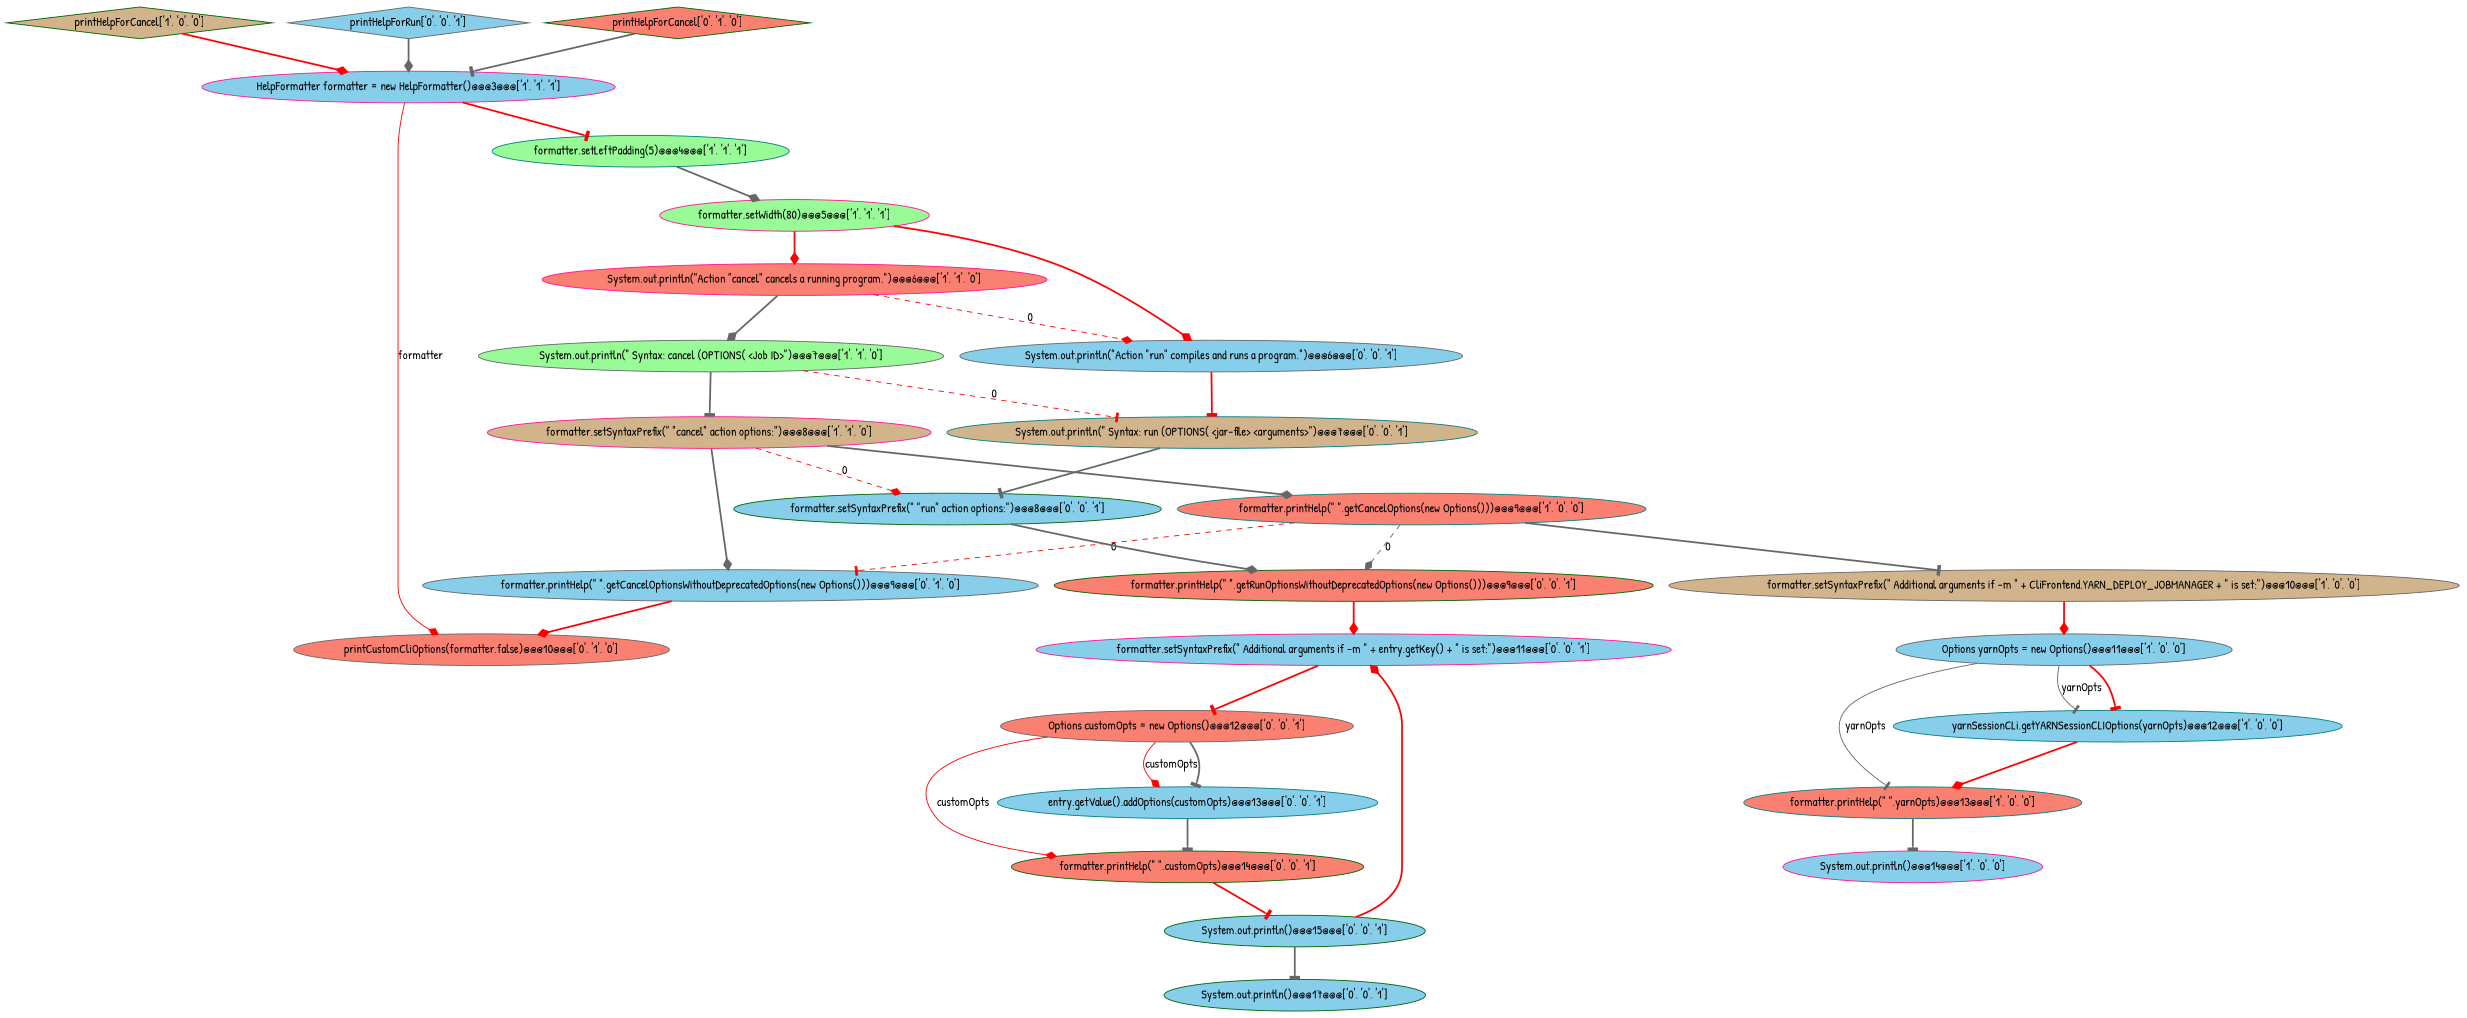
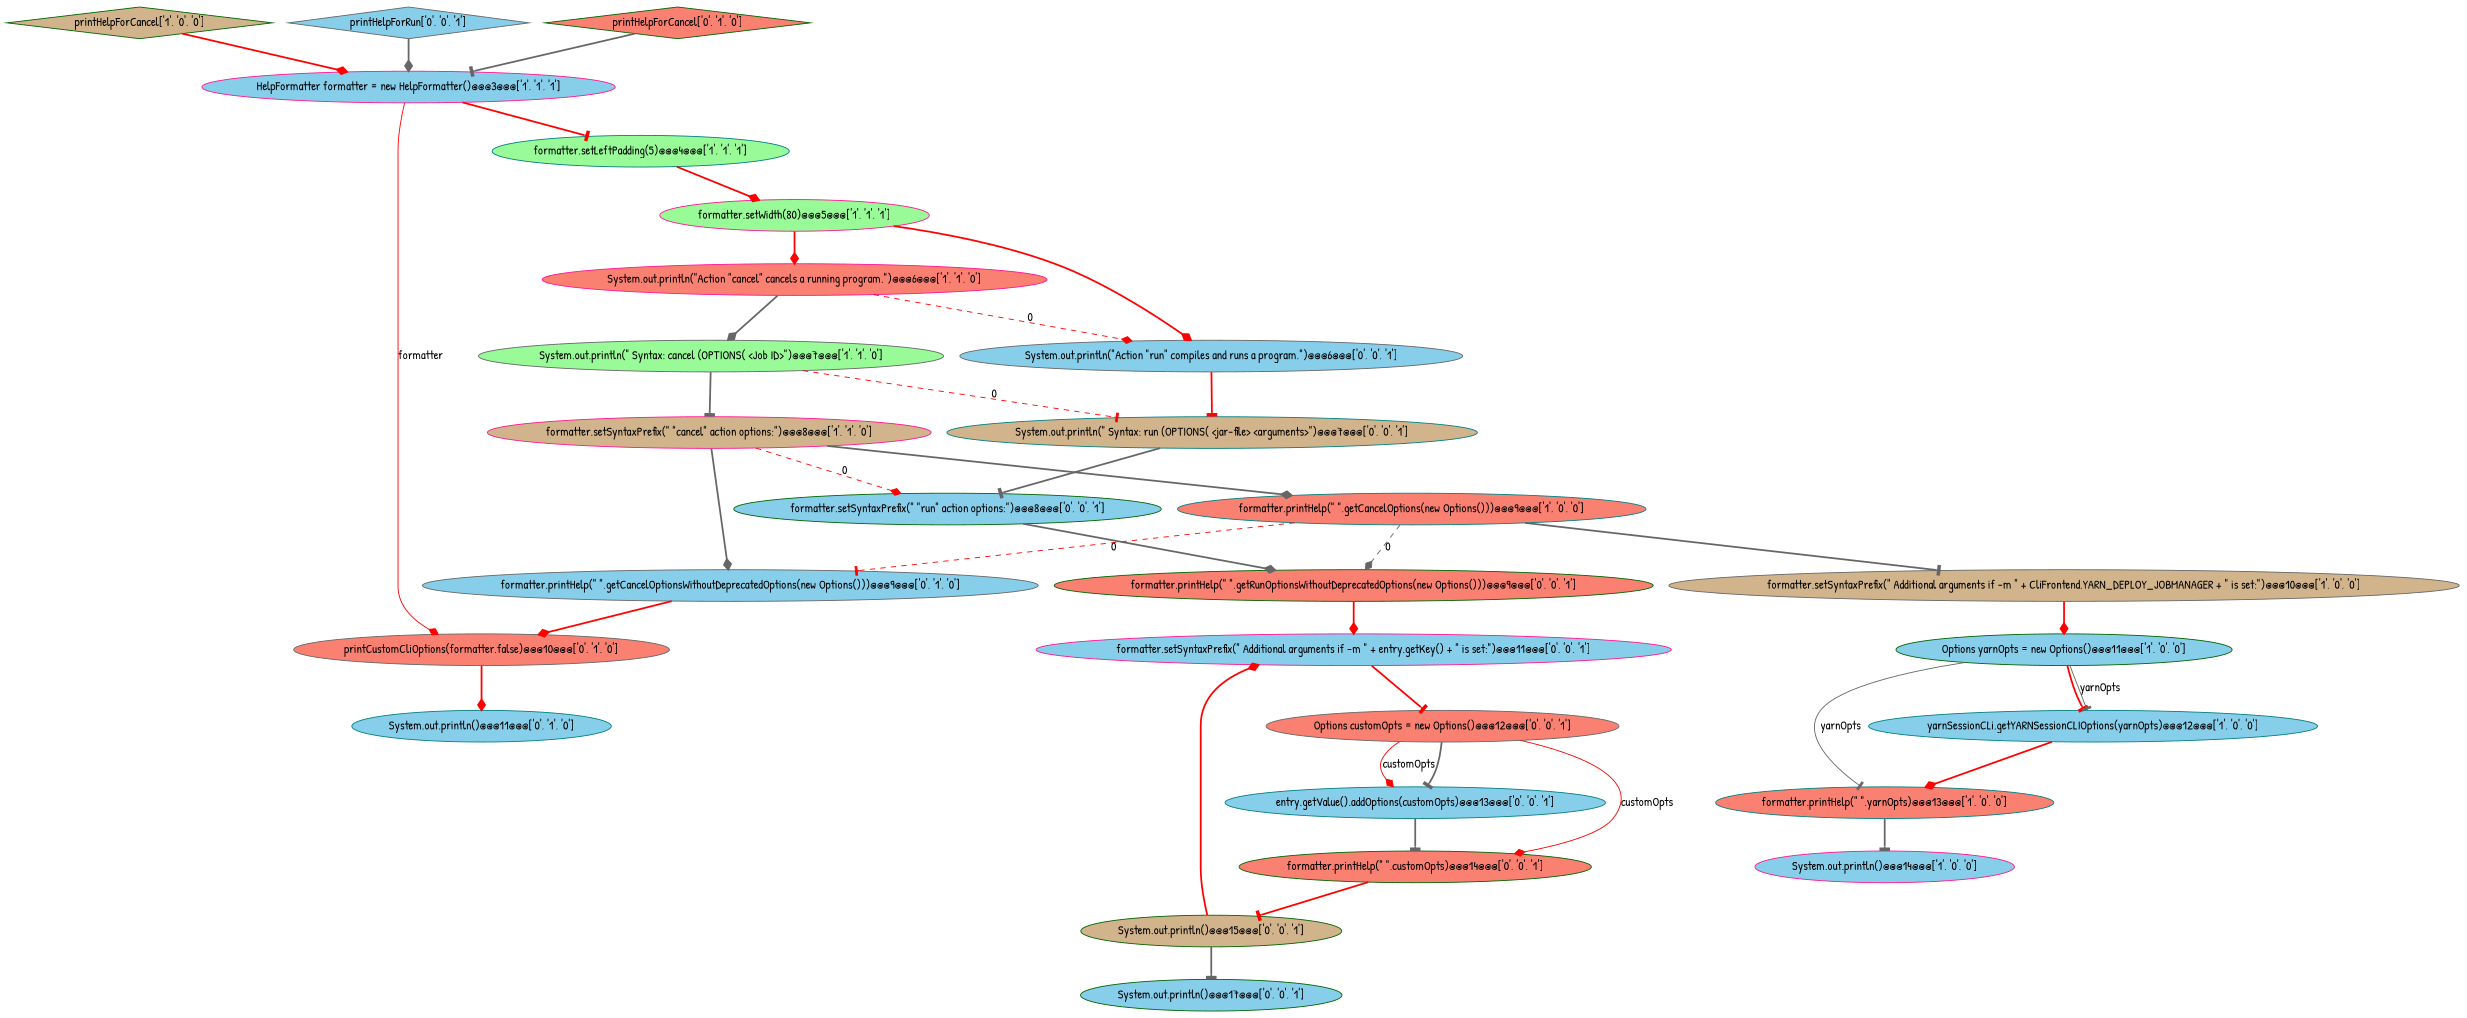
(713, 181) -> (713, 181)
(2064, 650) -> (2064, 650)
none -> (482, 726)
(1295, 931) -> (1211, 931)
